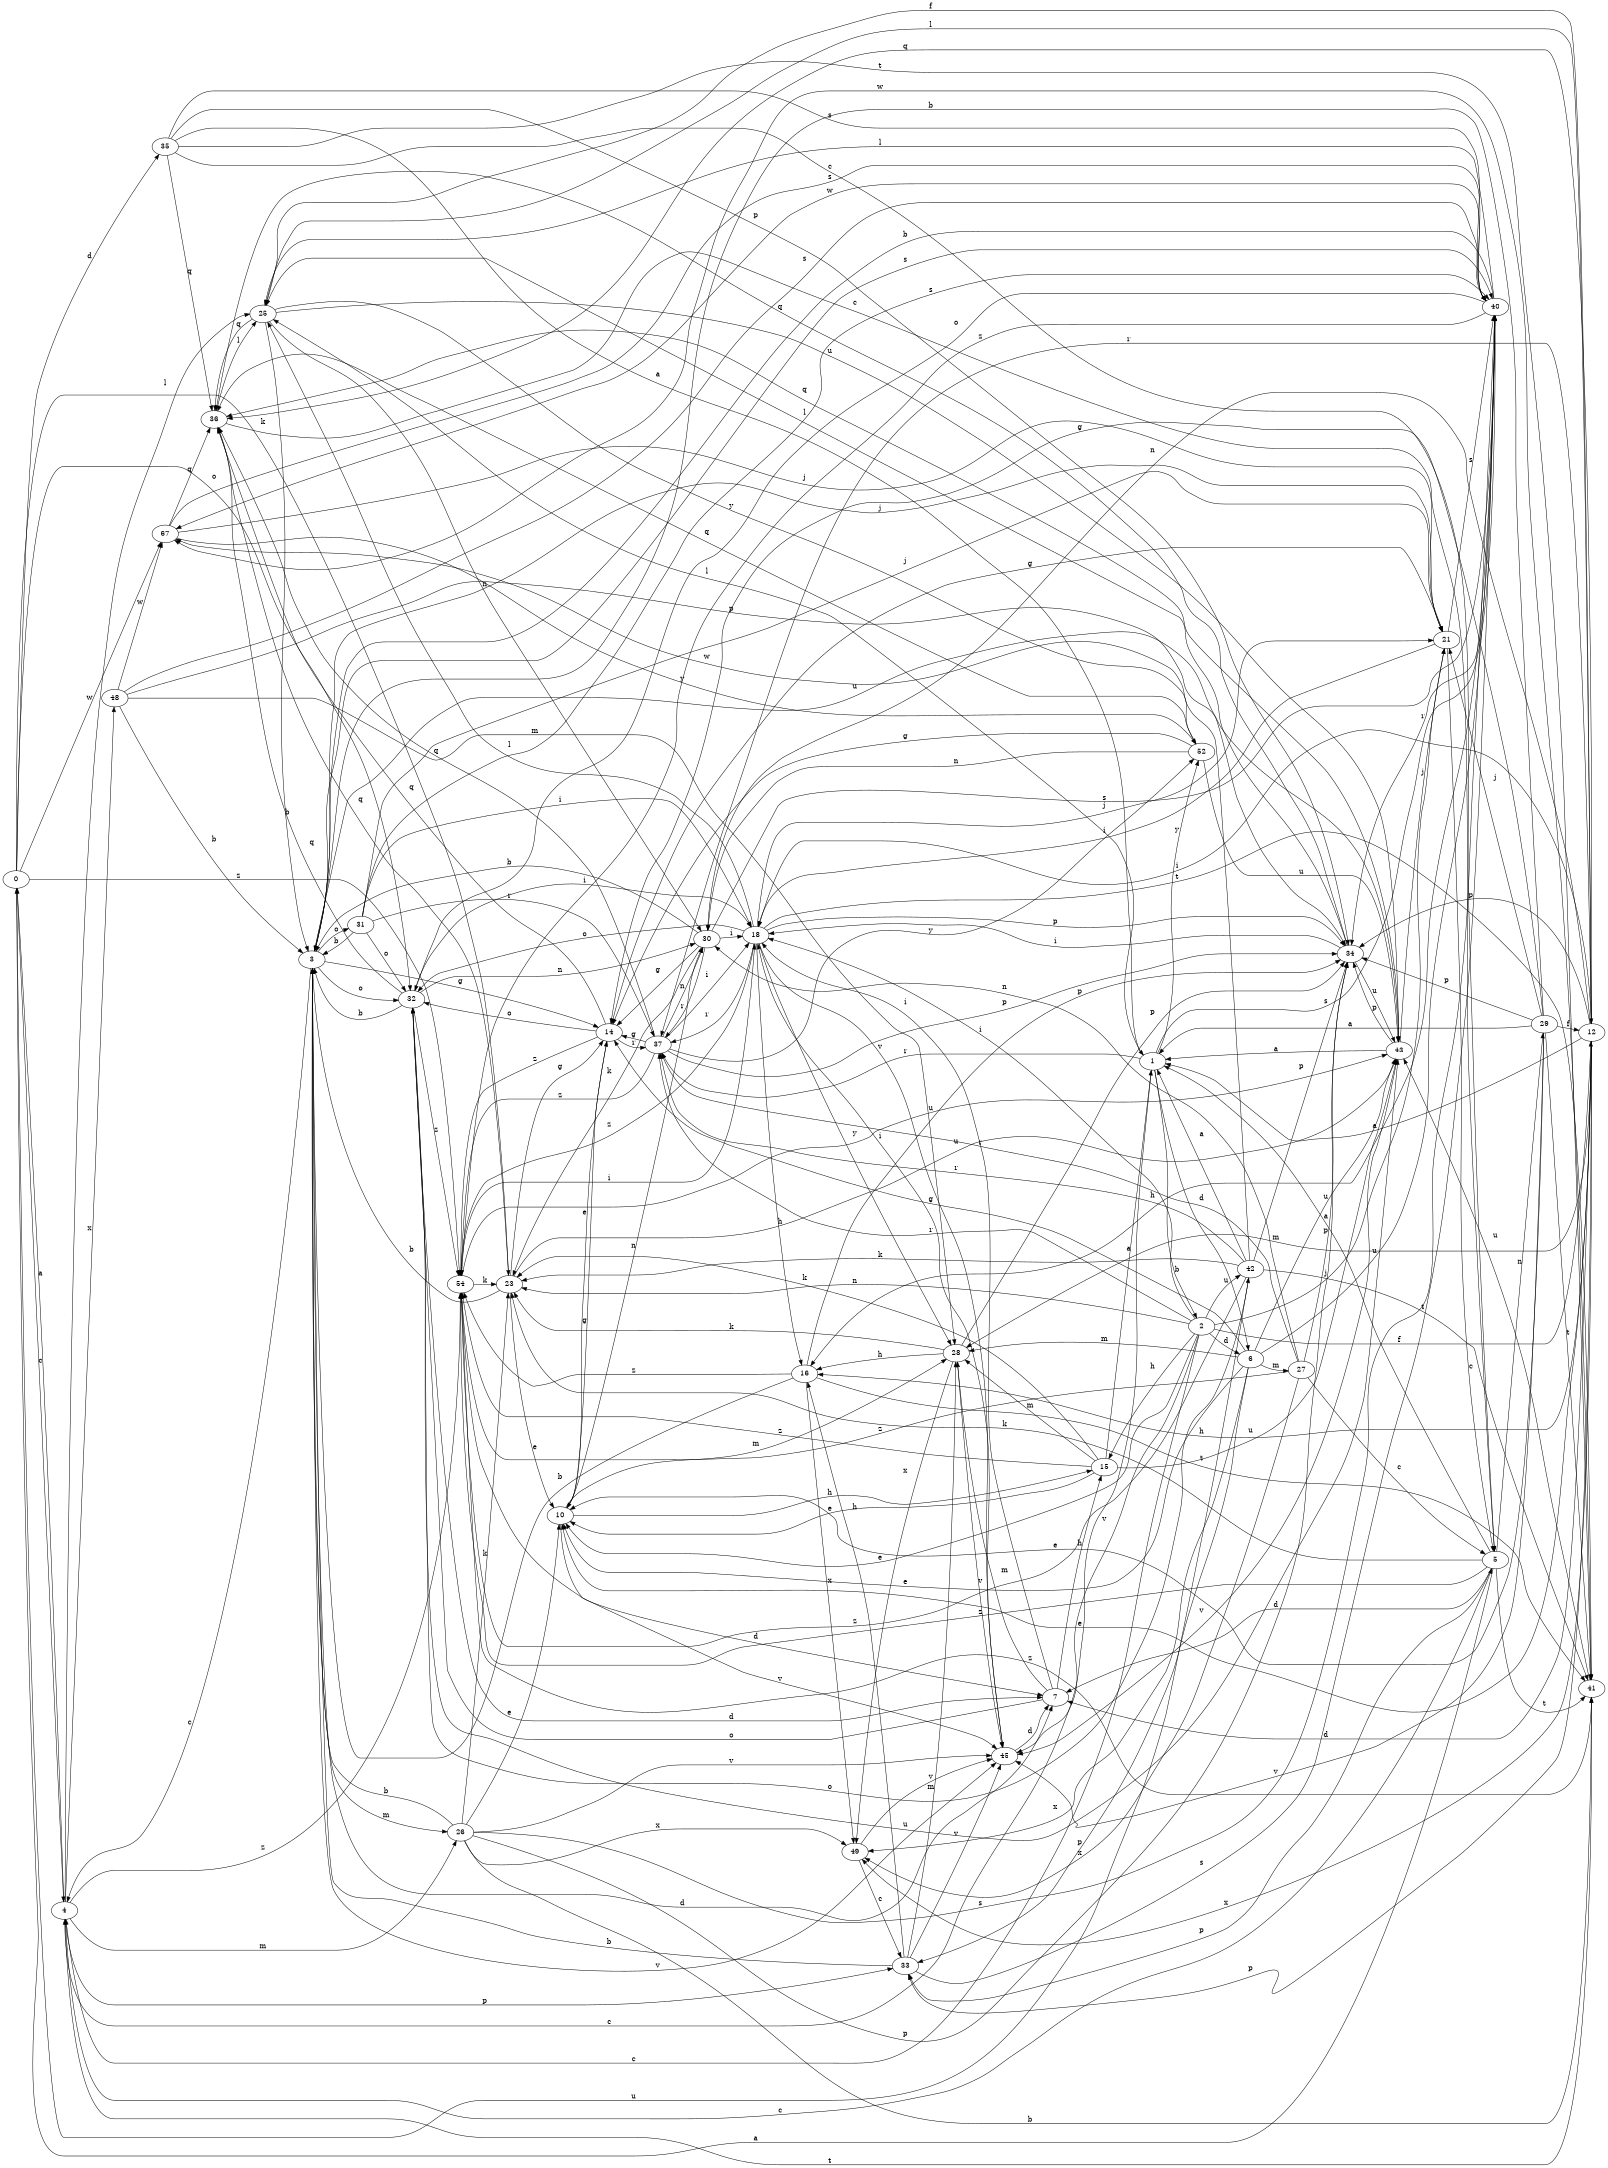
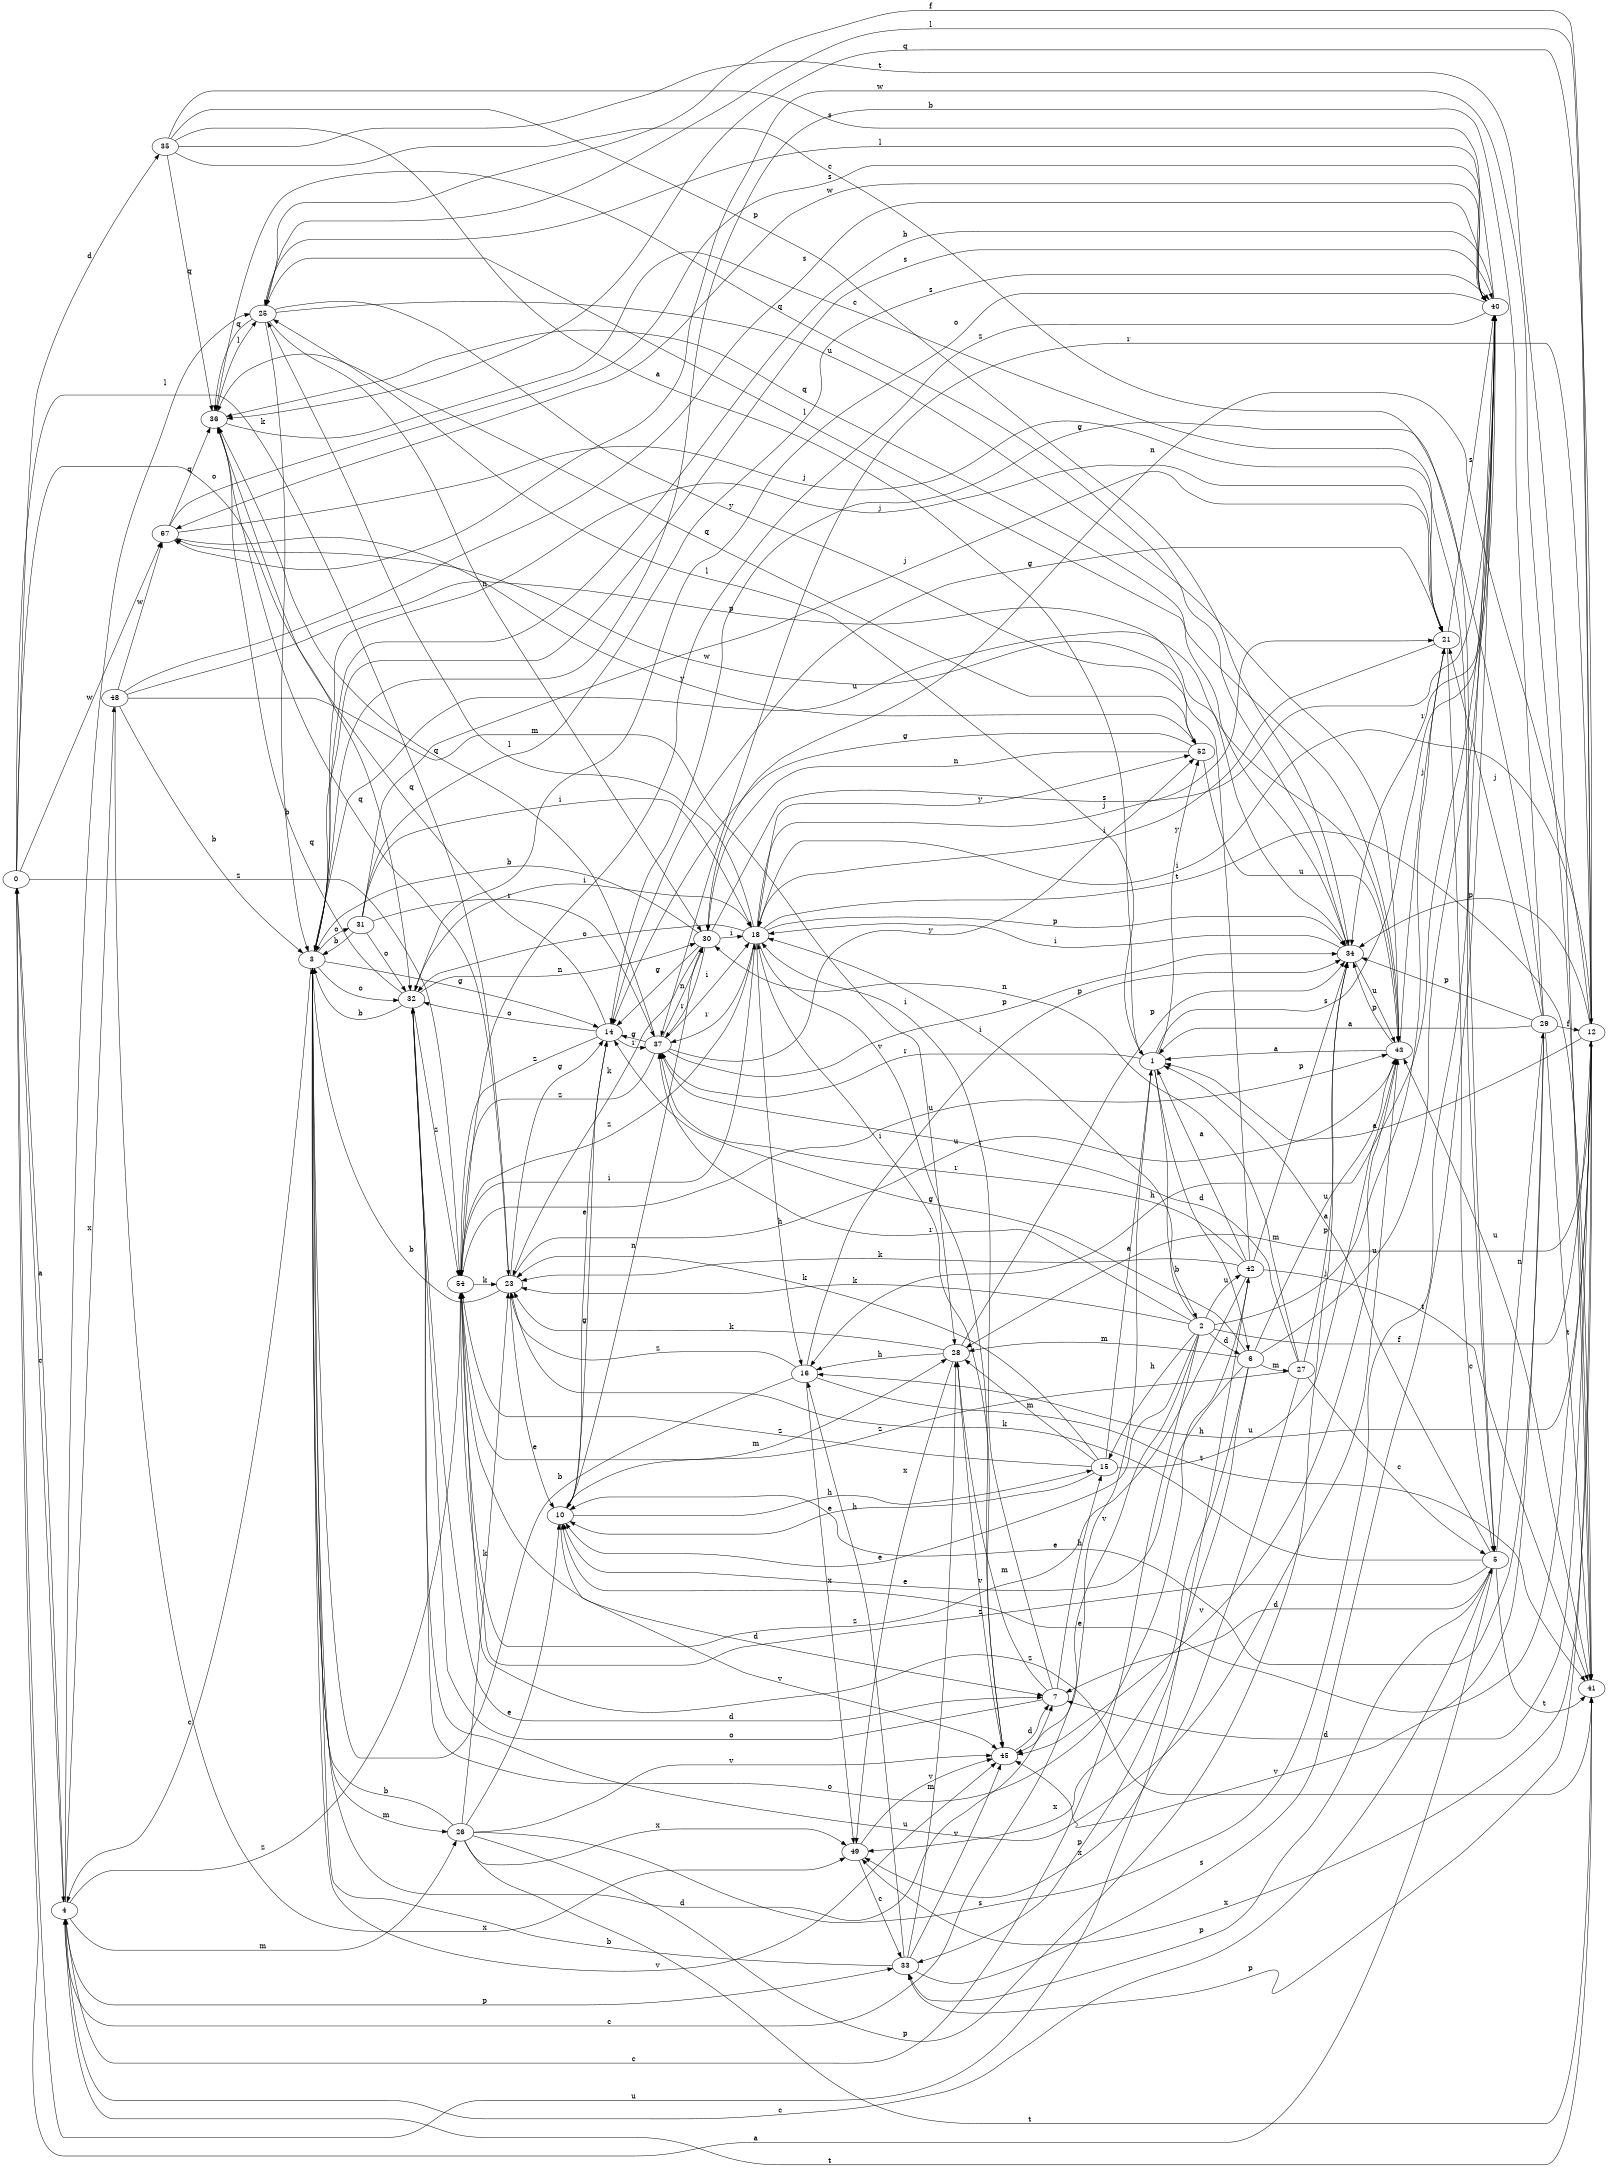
(842, 1136) -> (926, 805)
(855, 1281) -> (855, 1281)
(614, 1374) -> (640, 1355)
none -> (169, 1605)
(1030, 2120) -> (1030, 2120)
